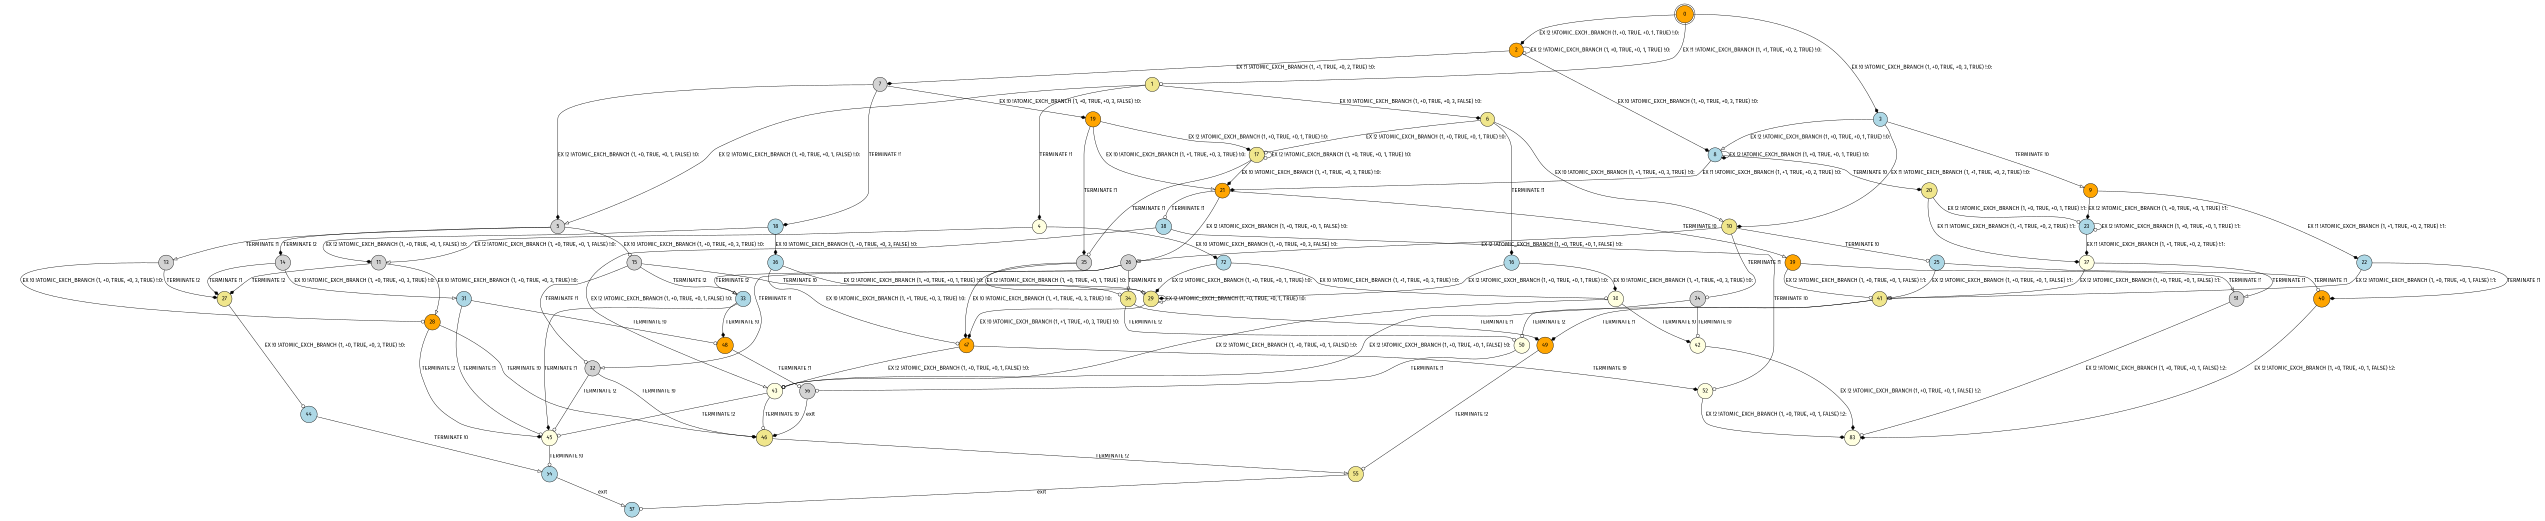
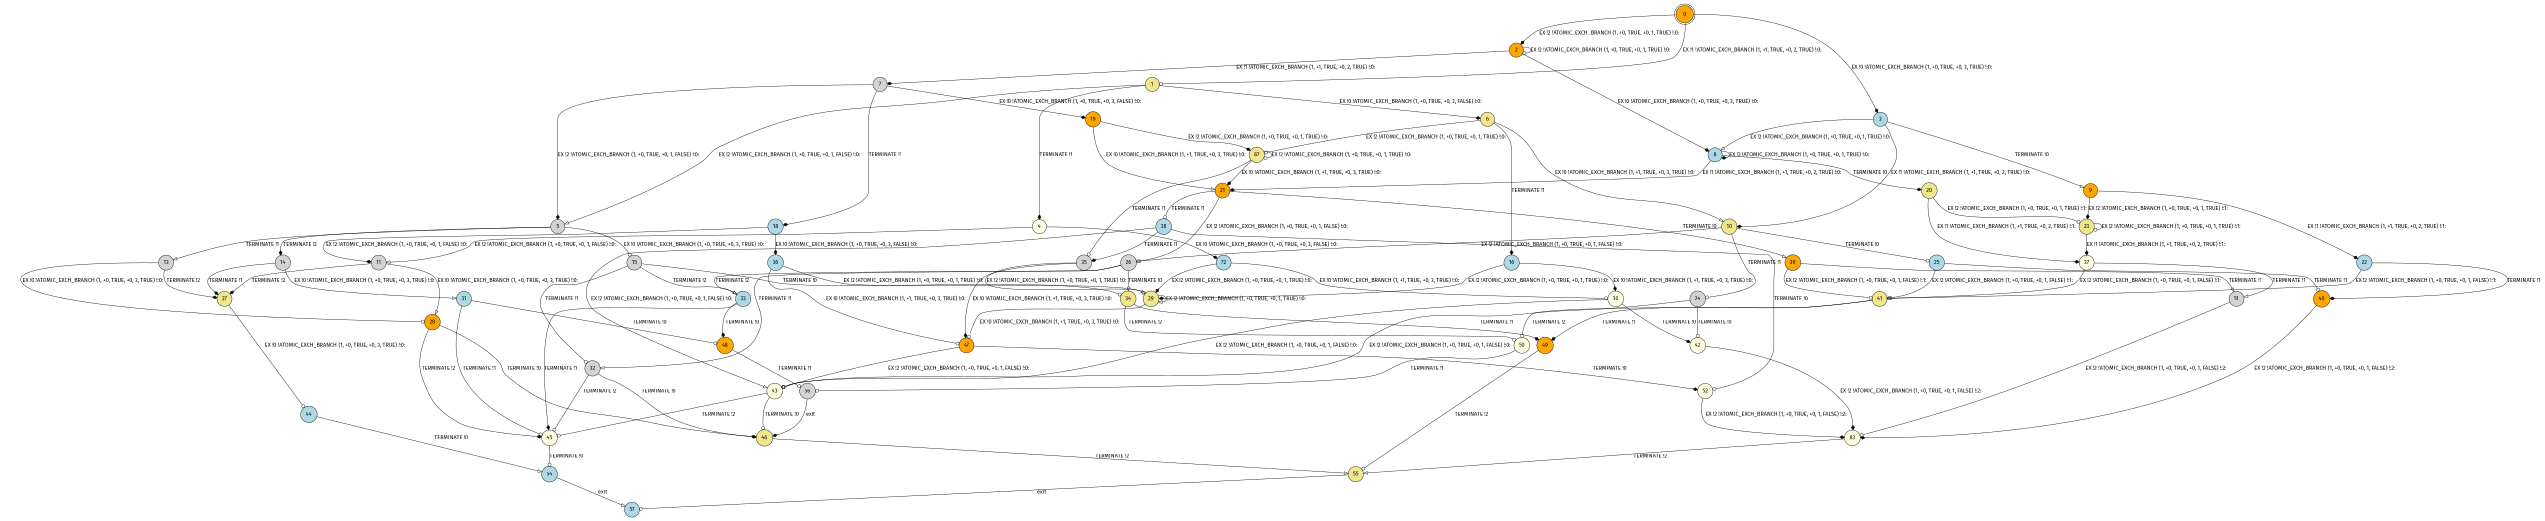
(1257, 155) -> (1257, 155)
(1084, 188) -> (1129, 250)
(2087, 227) -> (2087, 227)
(1052, 309) -> (1052, 309)
none -> (1606, 456)
